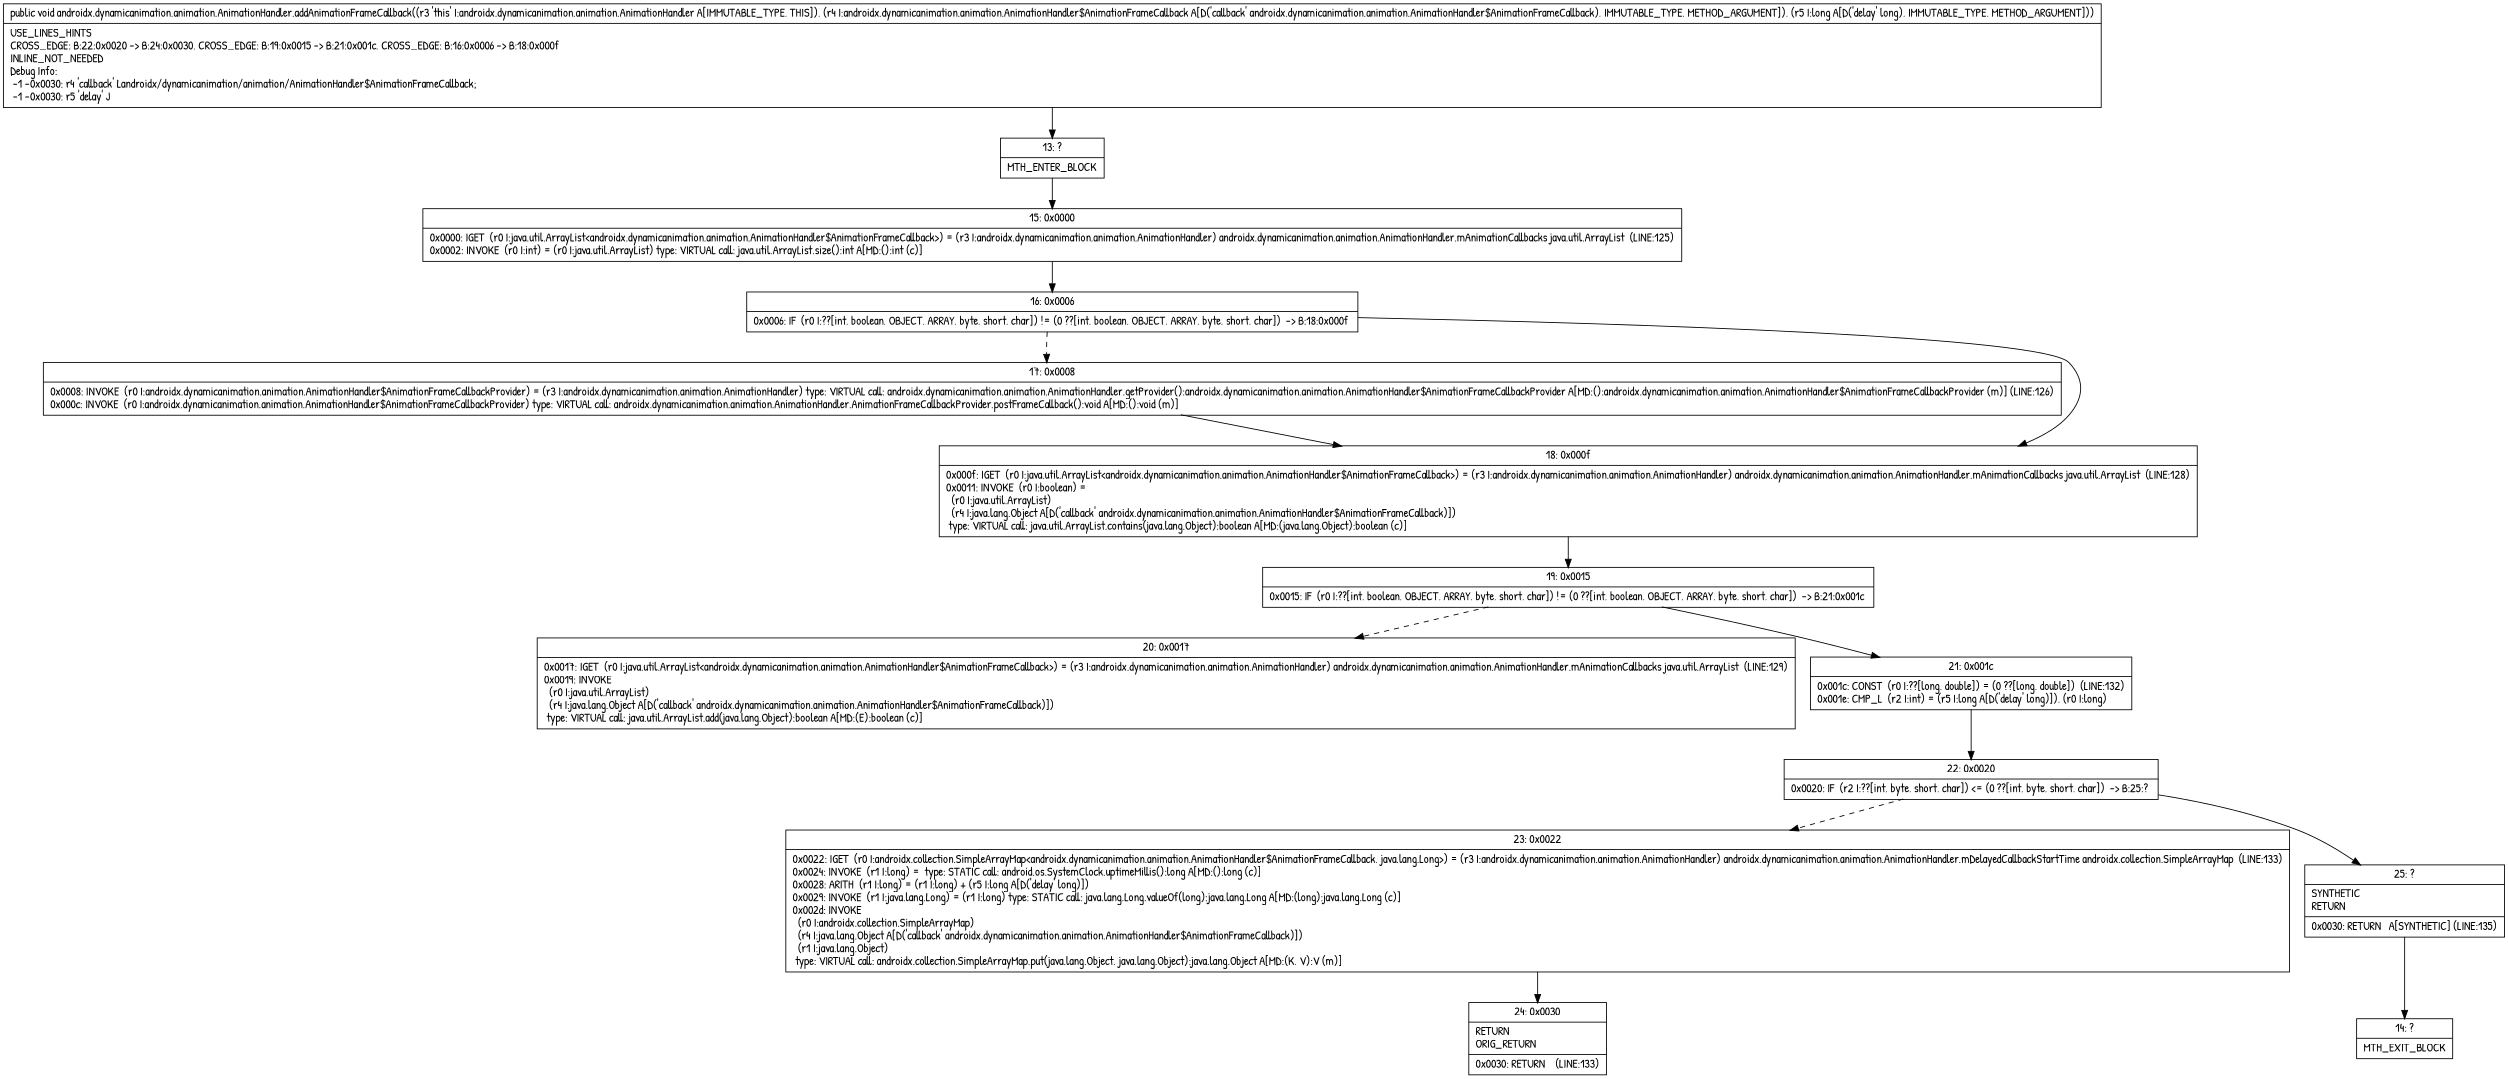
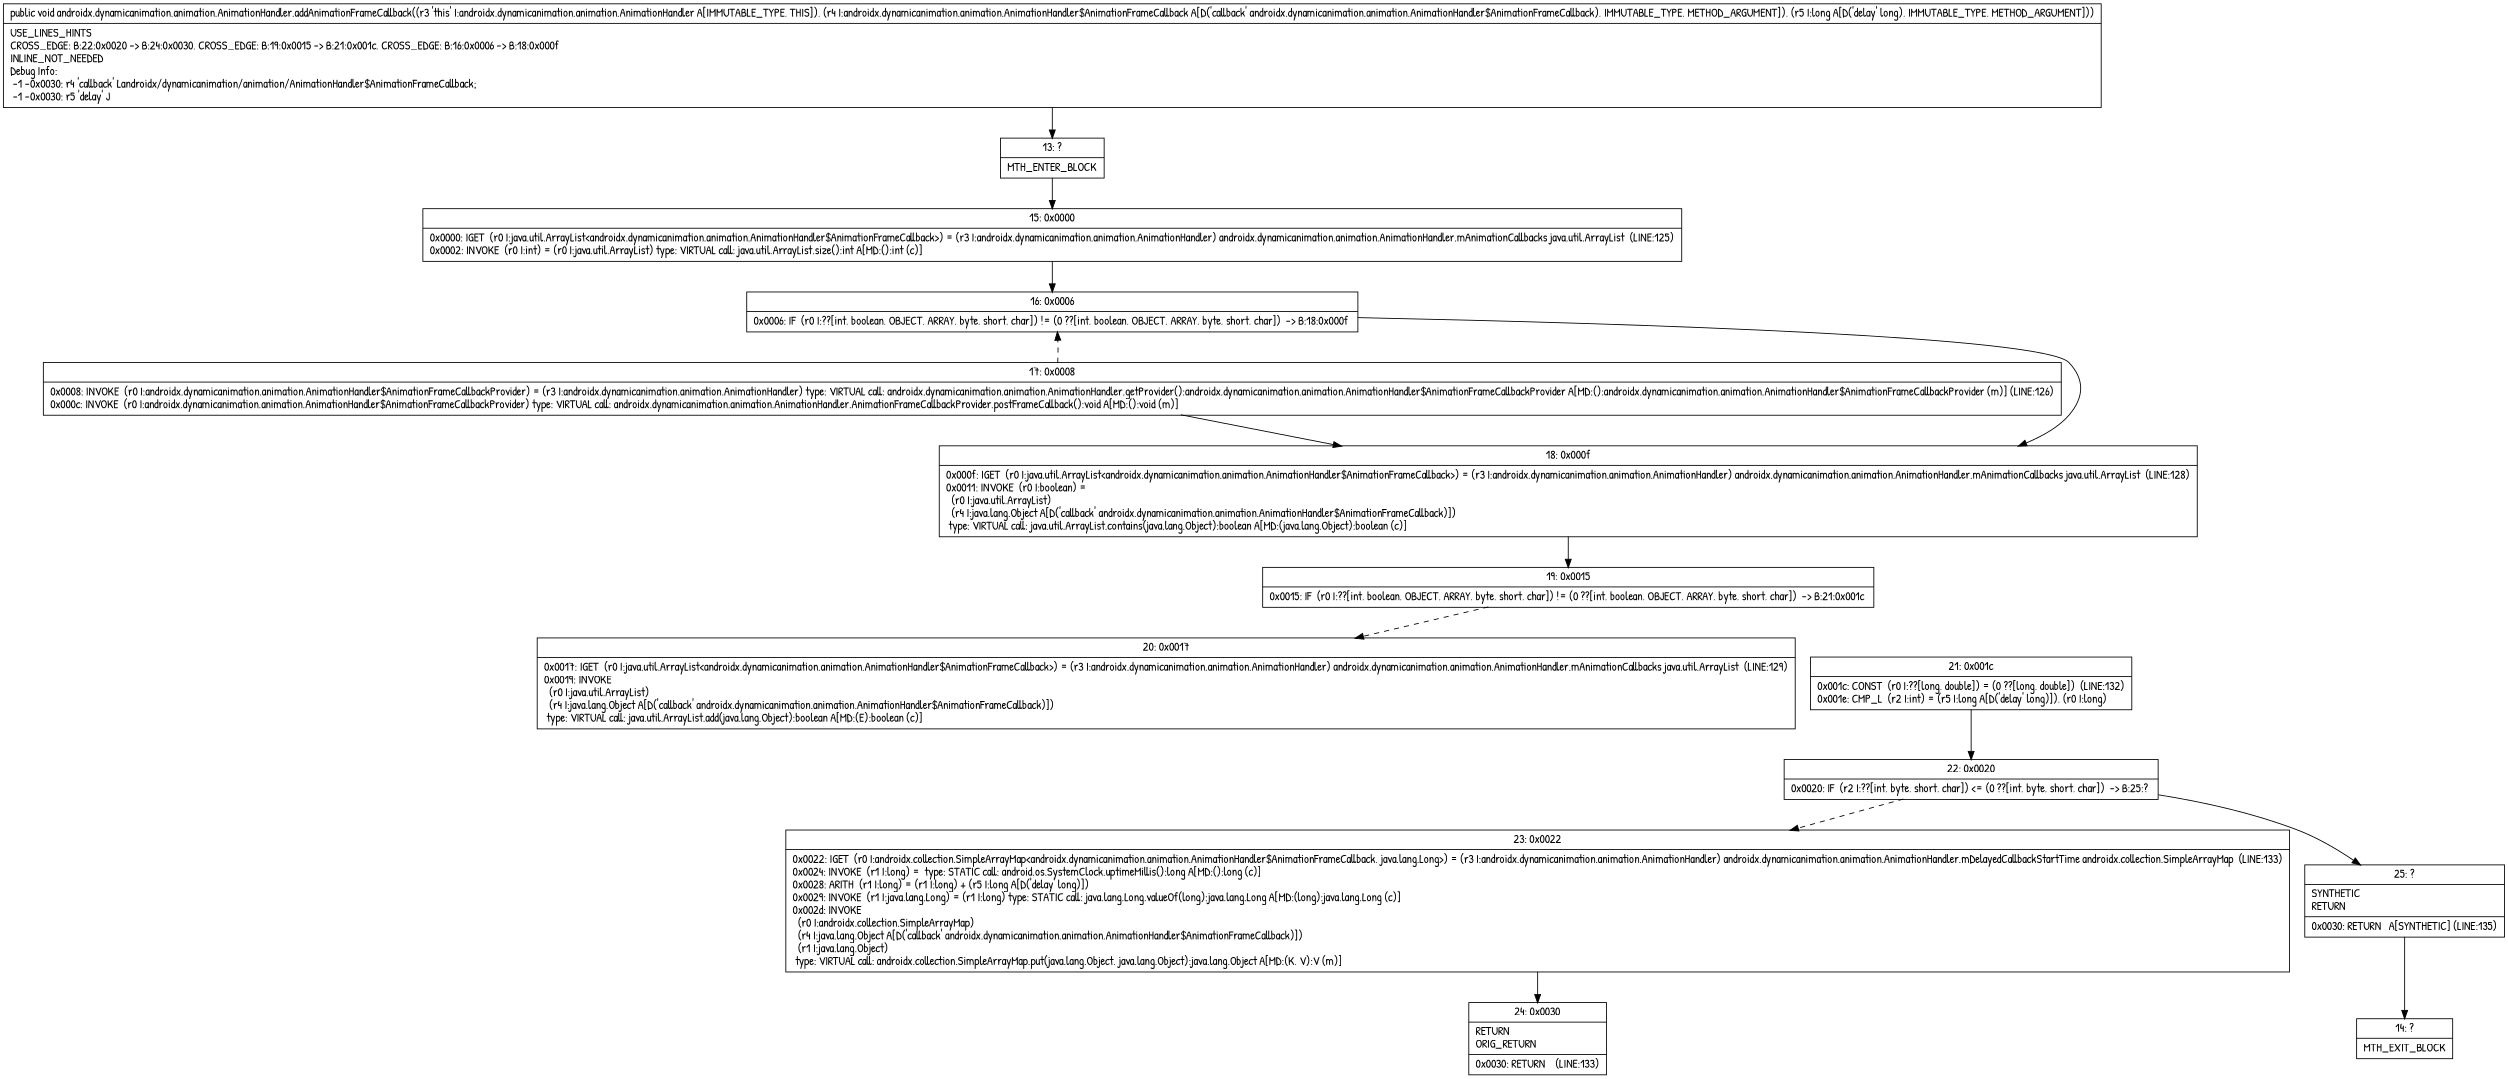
(1047, 343) -> (1058, 352)
(1767, 630) -> none
